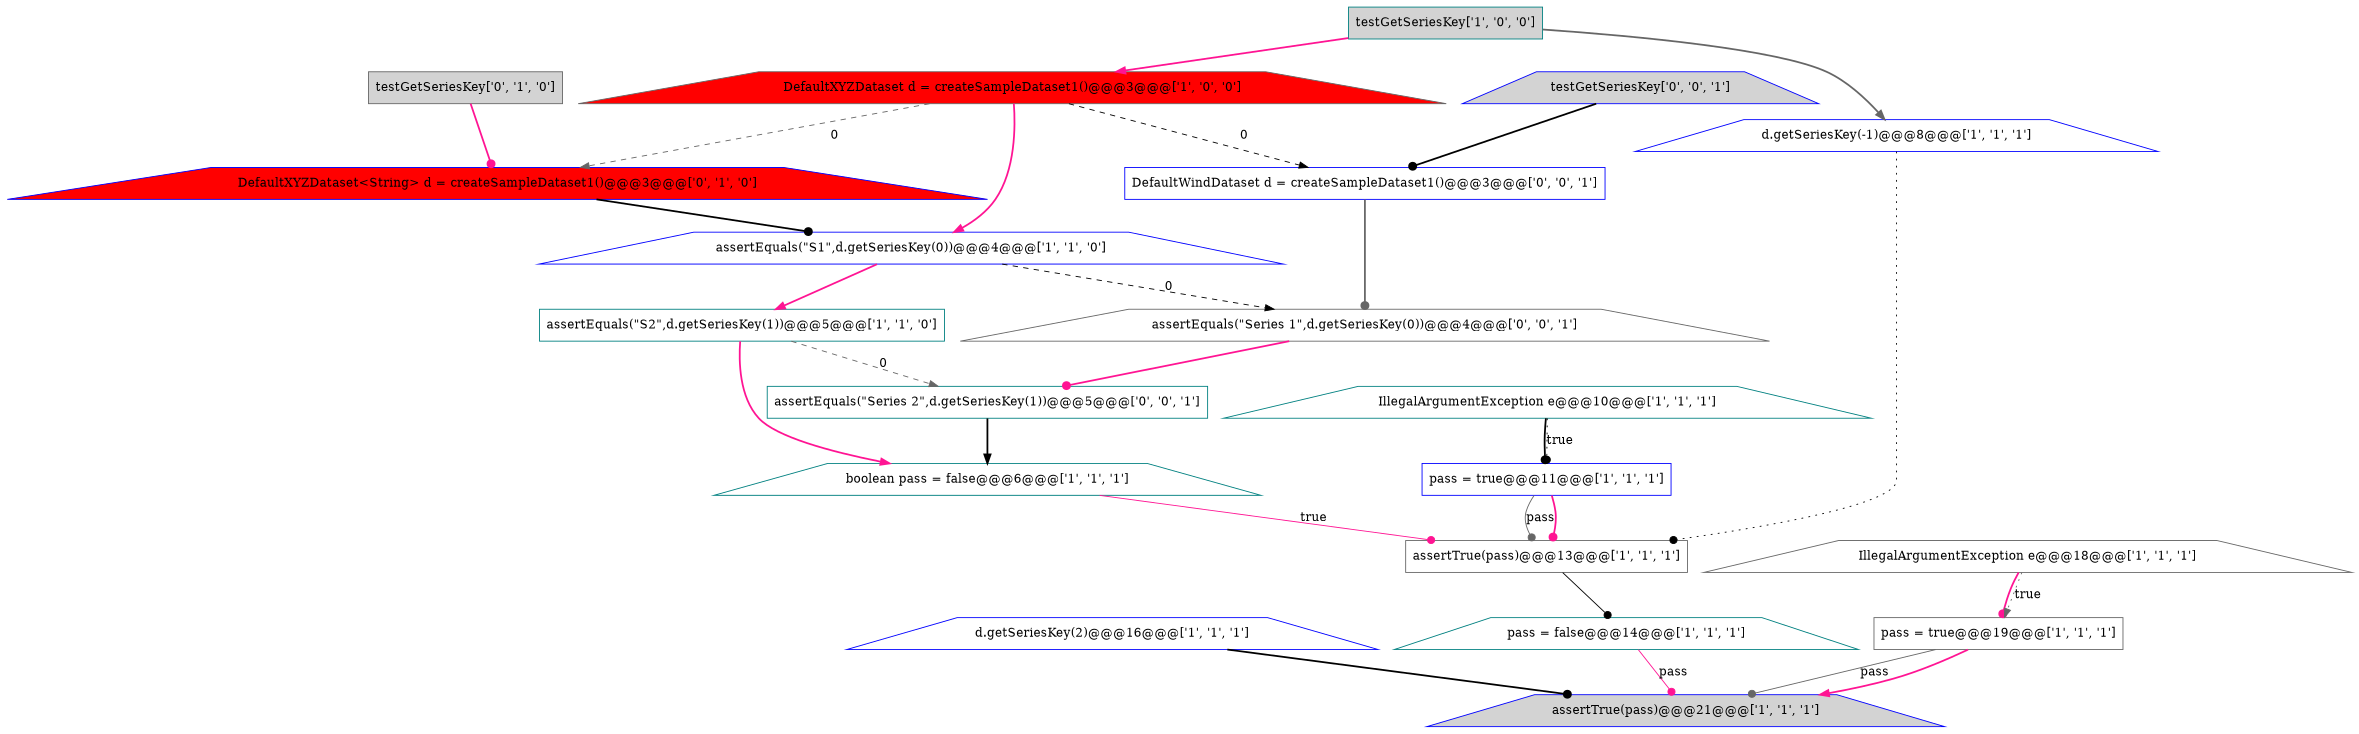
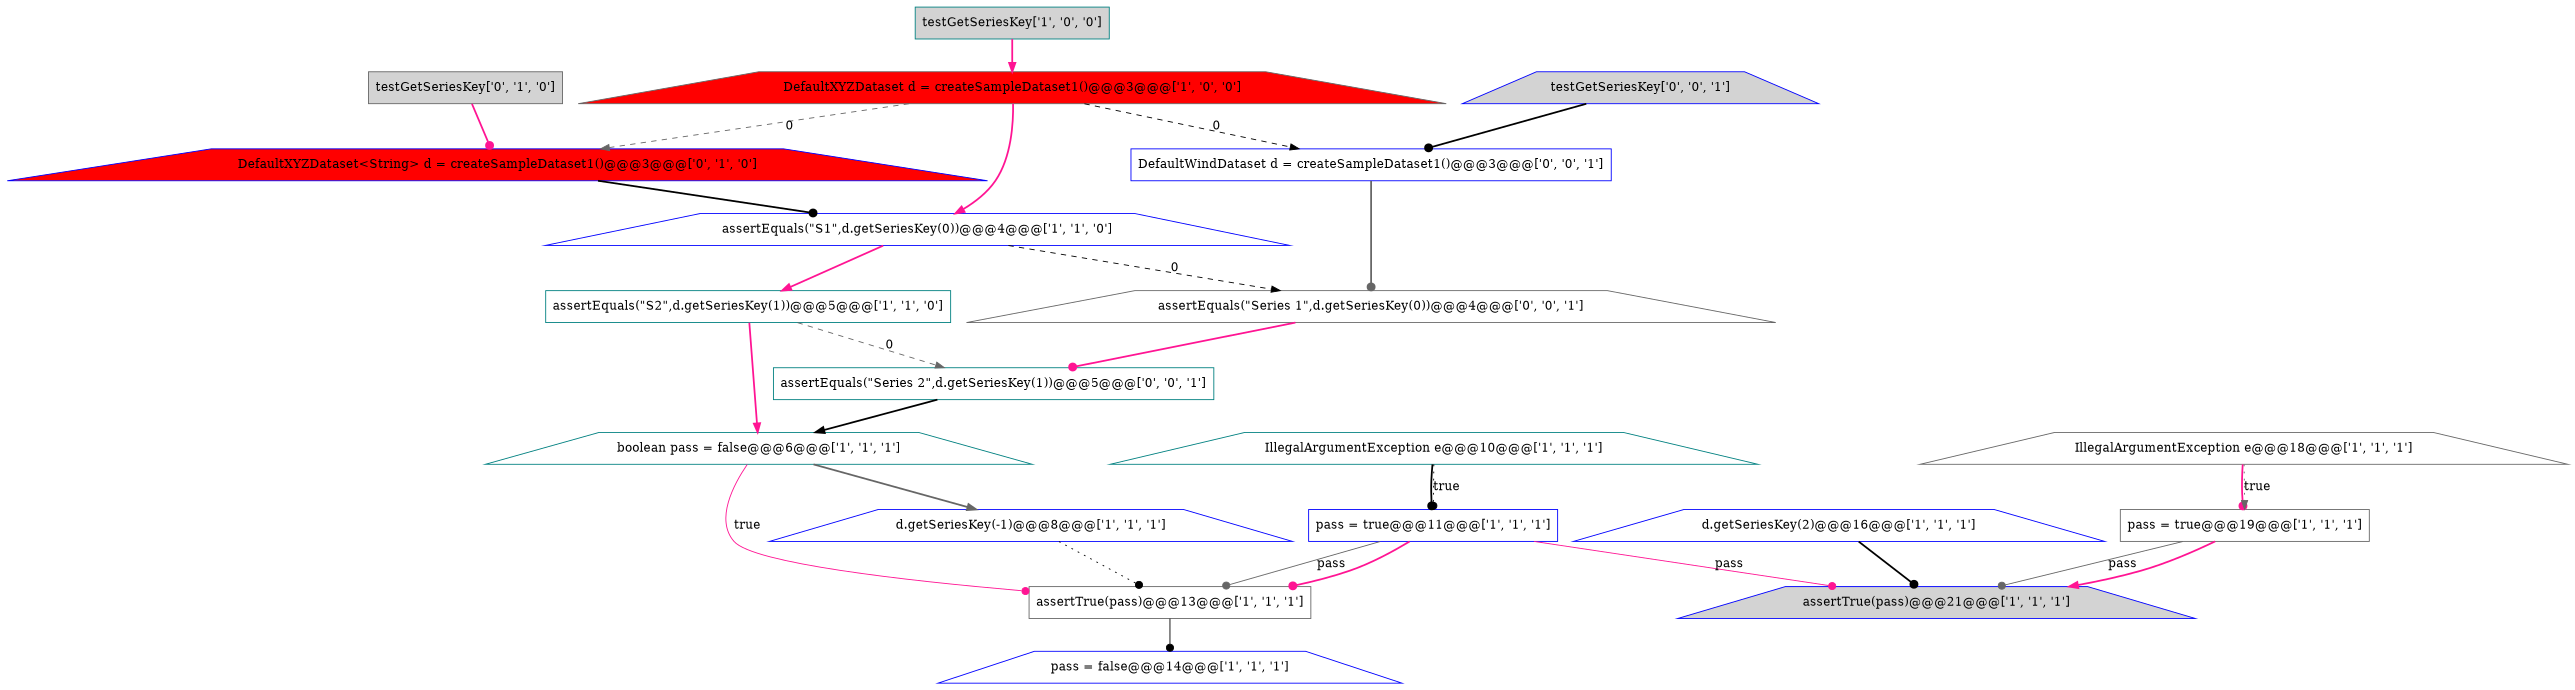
(1719, 47) -> (890, 486)
(1626, 634) -> (1170, 667)
(1654, 669) -> (1681, 563)
